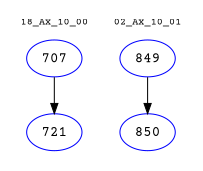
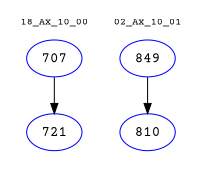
(148, 132) -> (148, 132)
